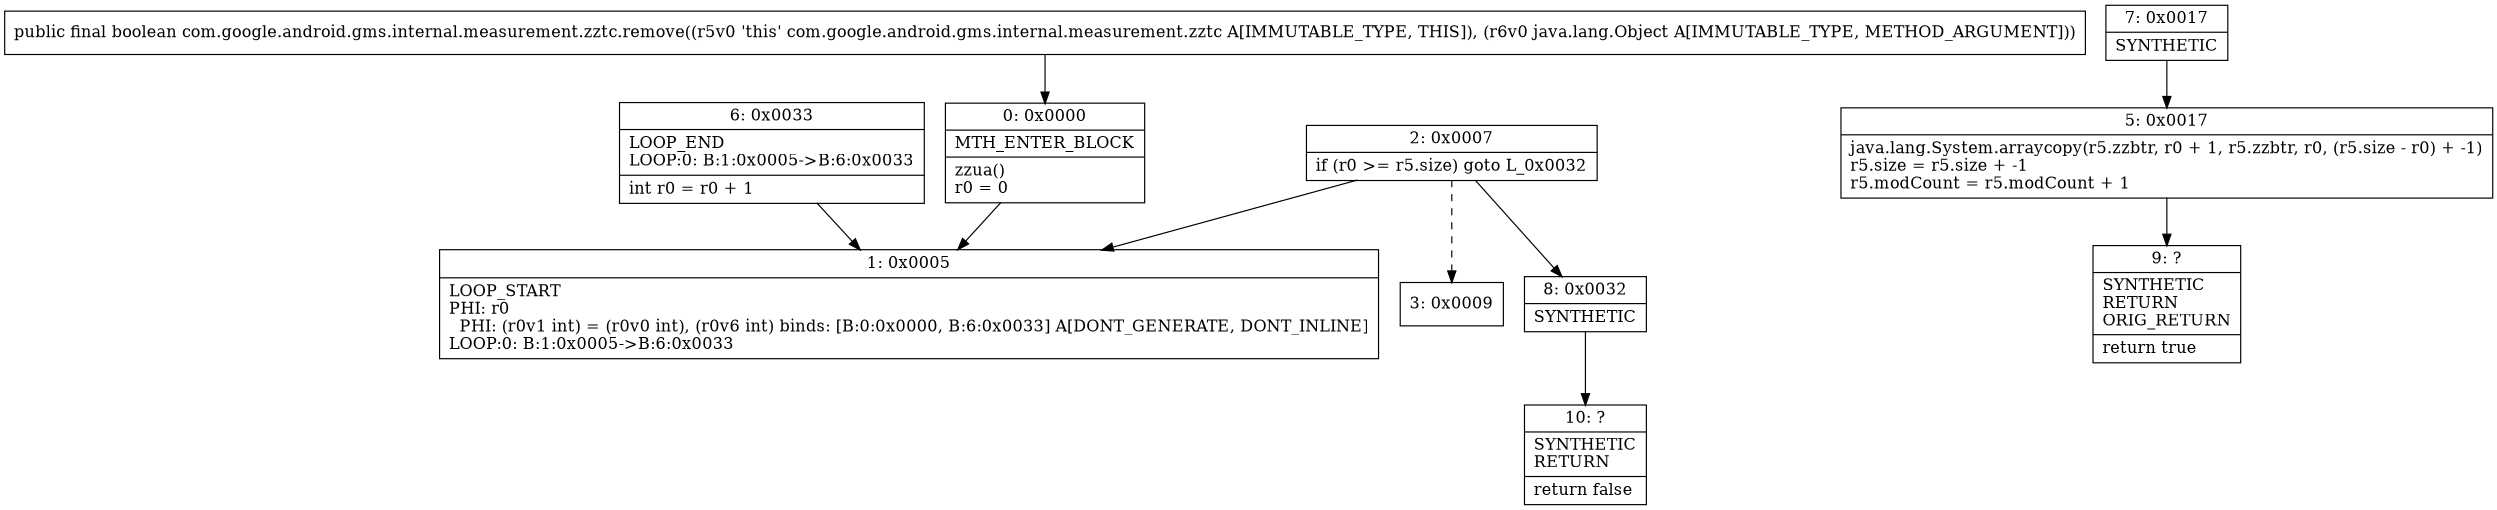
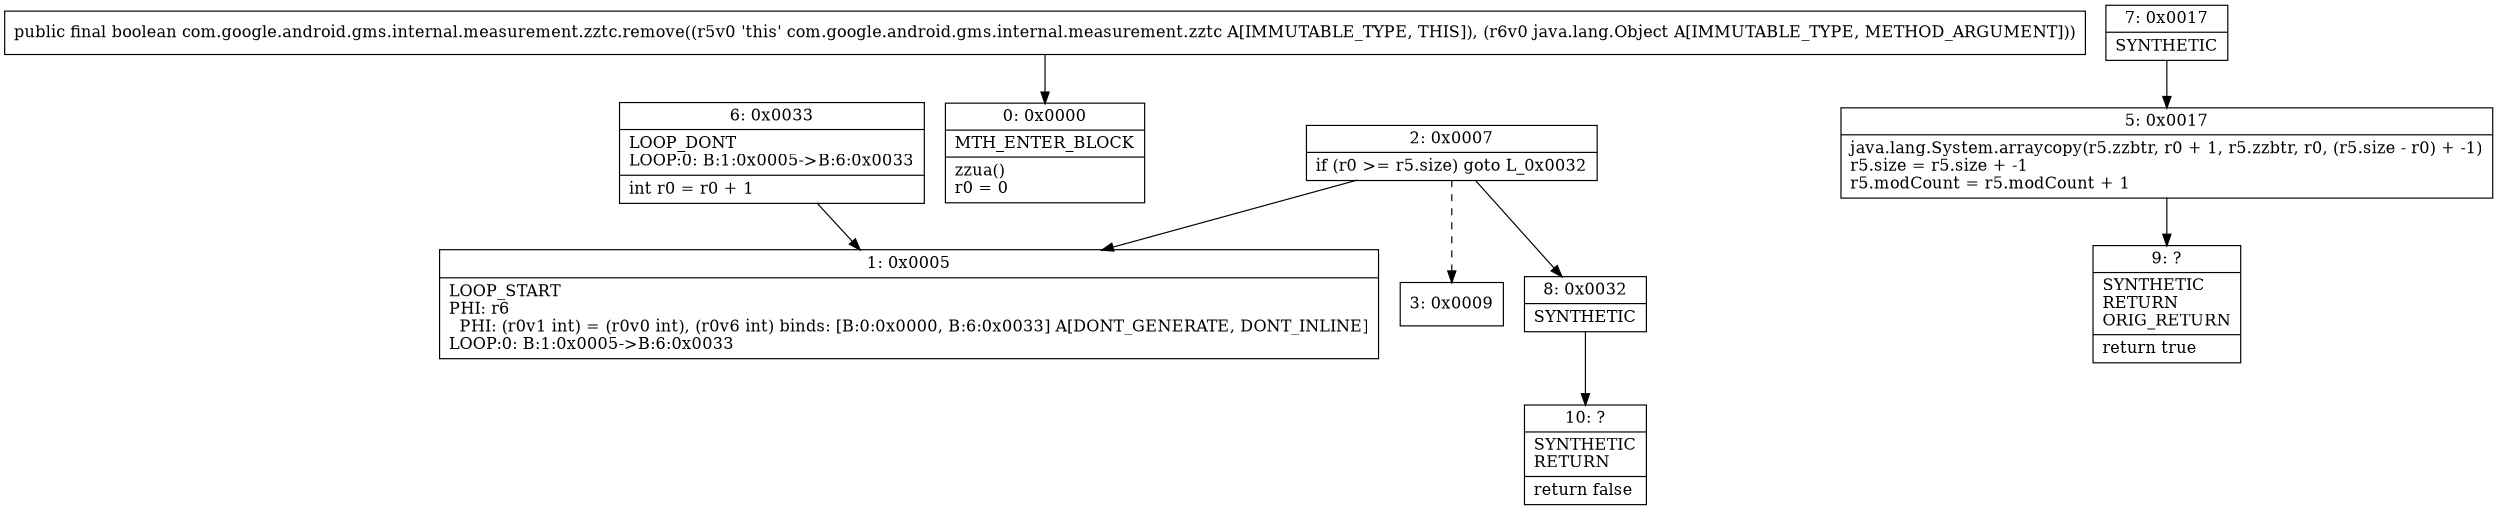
(677, 143) -> (683, 143)
(983, 222) -> none
(482, 309) -> (482, 309)
